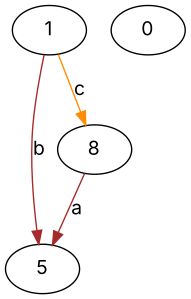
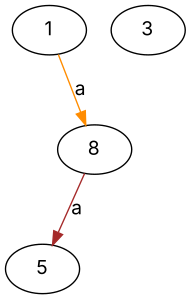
(148, 30) -> (148, 30)
(80, 90) -> (80, 90)
(32, 142) -> none
